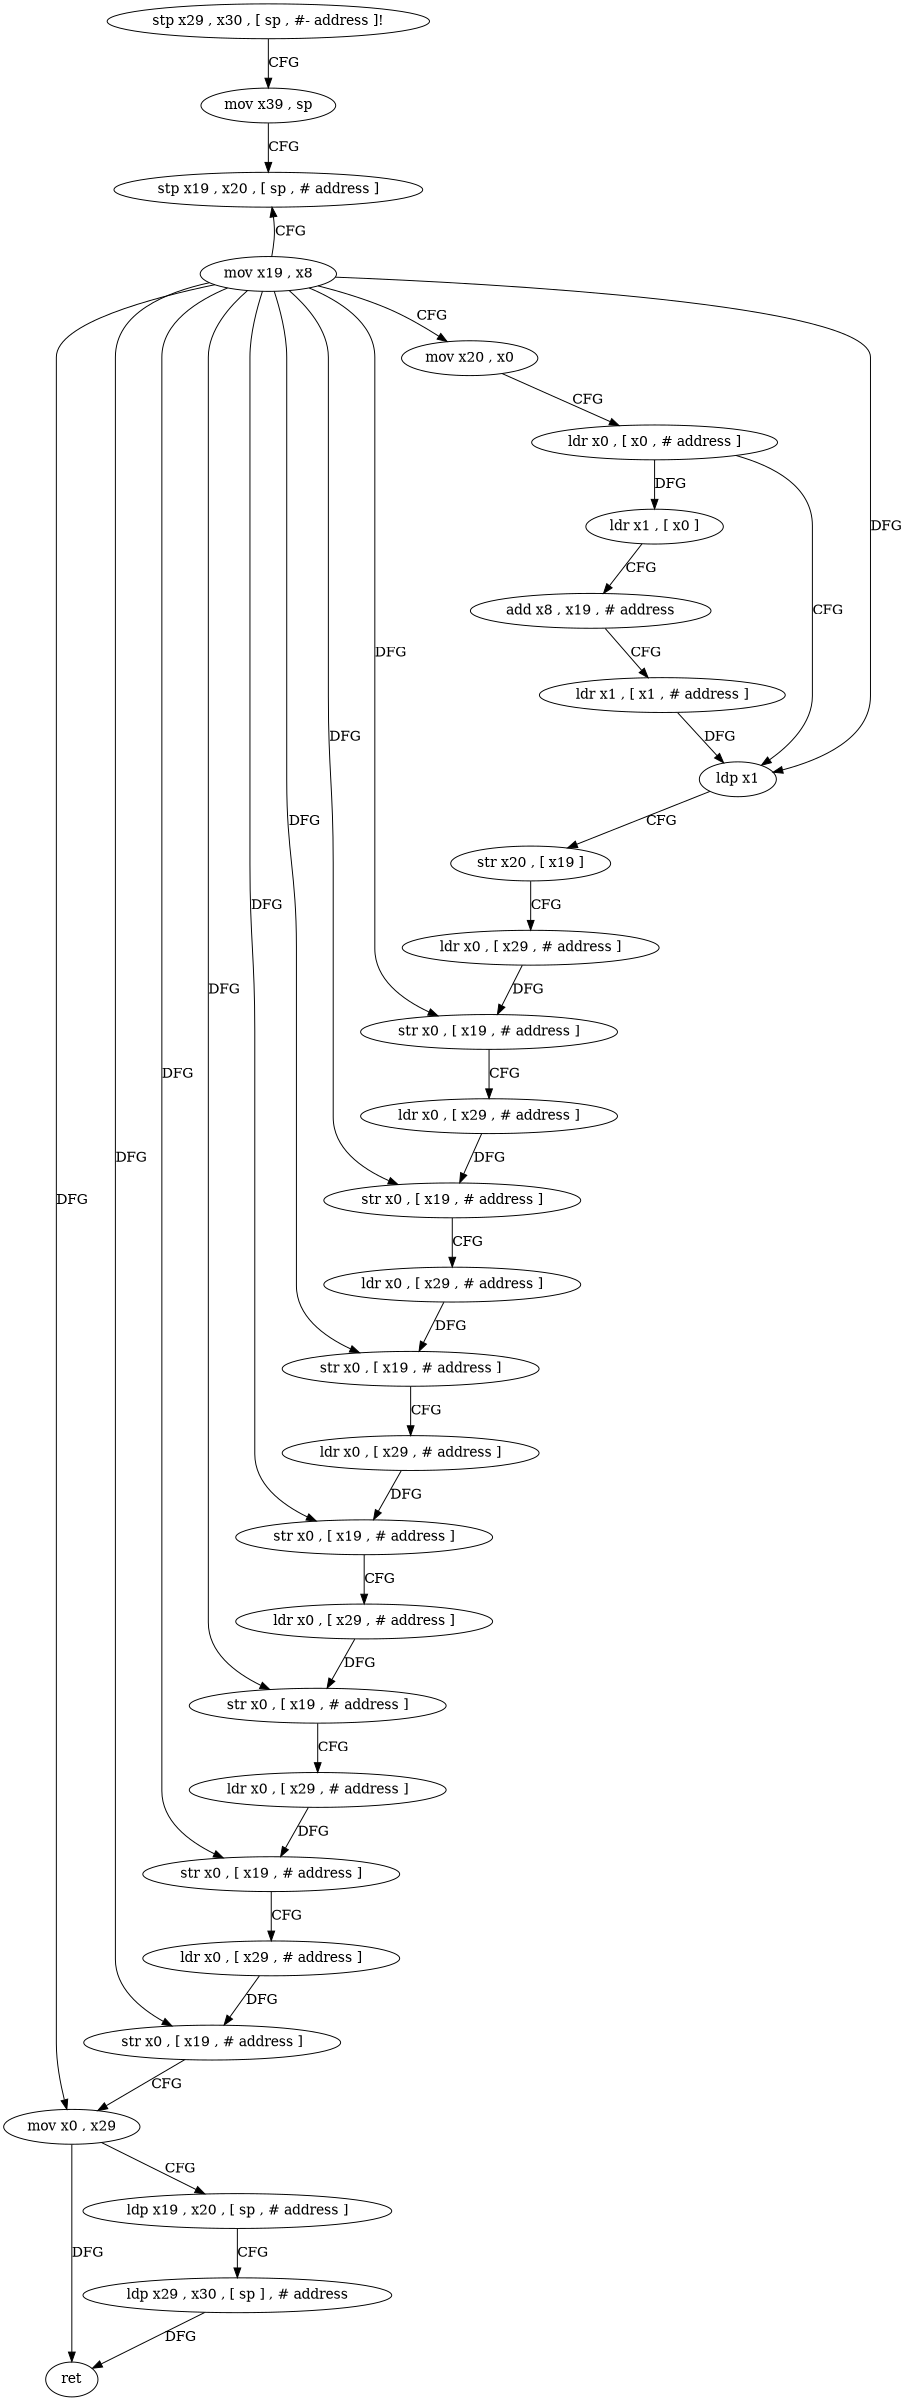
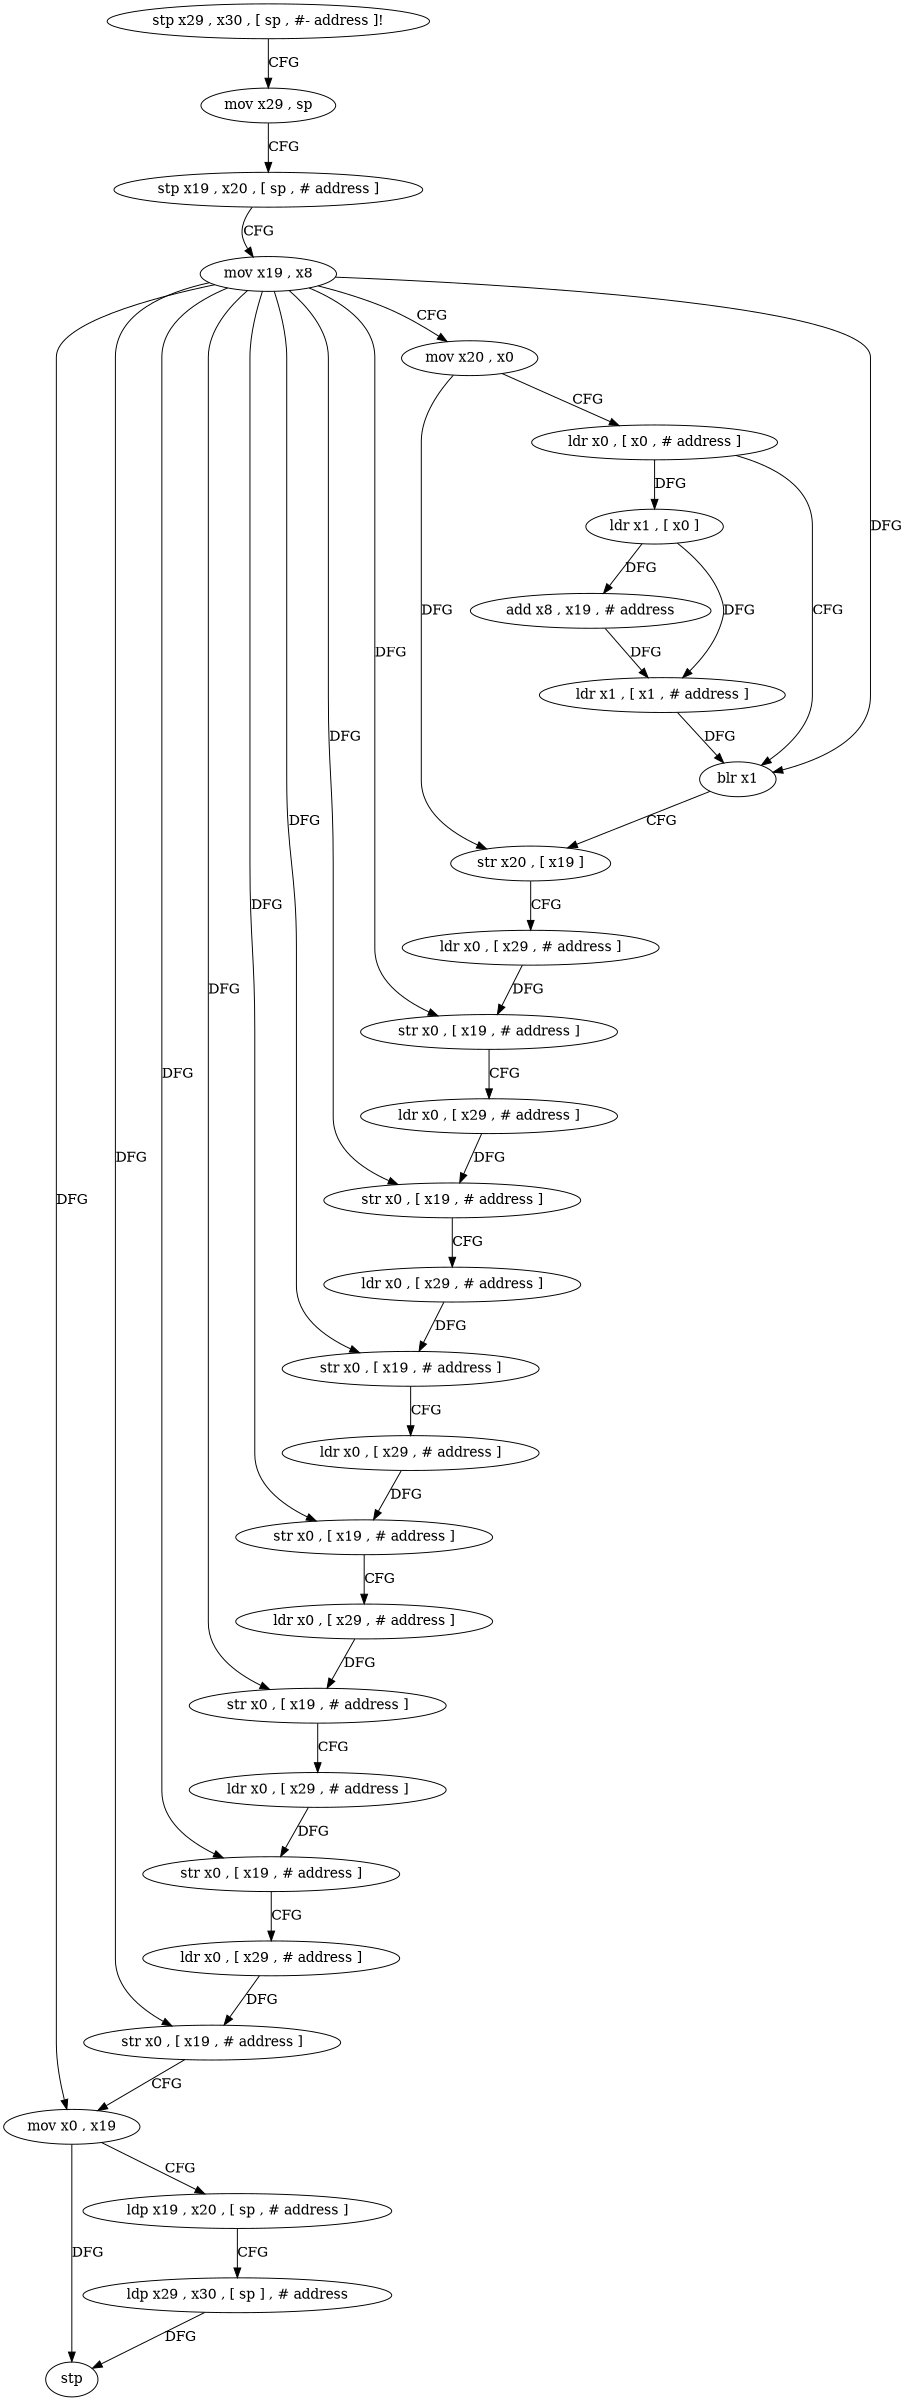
(268, 106) -> (268, 106)
(274, 237) -> (242, 227)
(641, 569) -> (641, 569)
none -> (723, 604)
none -> (421, 619)
(646, 653) -> (646, 653)
(738, 779) -> (738, 779)
(72, 2127) -> (72, 2127)
(72, 2379) -> (72, 2379)
